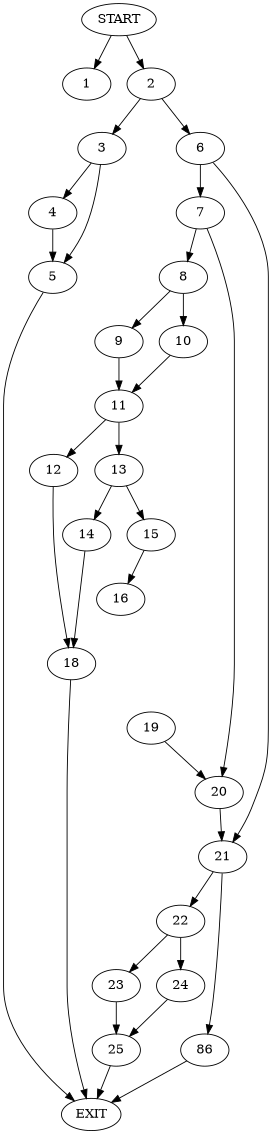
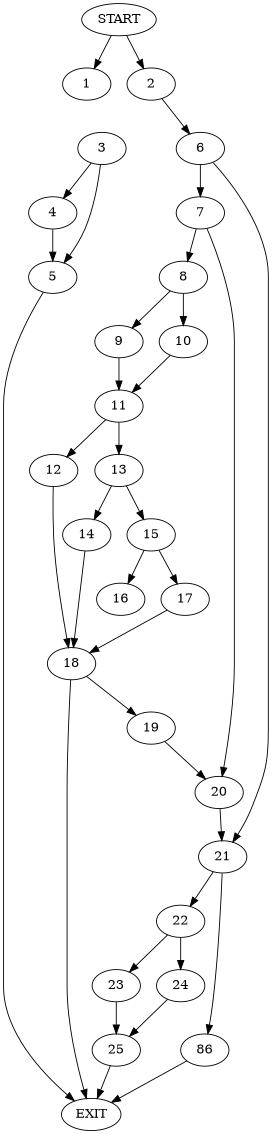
(129, 113) -> none
none -> (185, 599)
none -> (108, 693)
